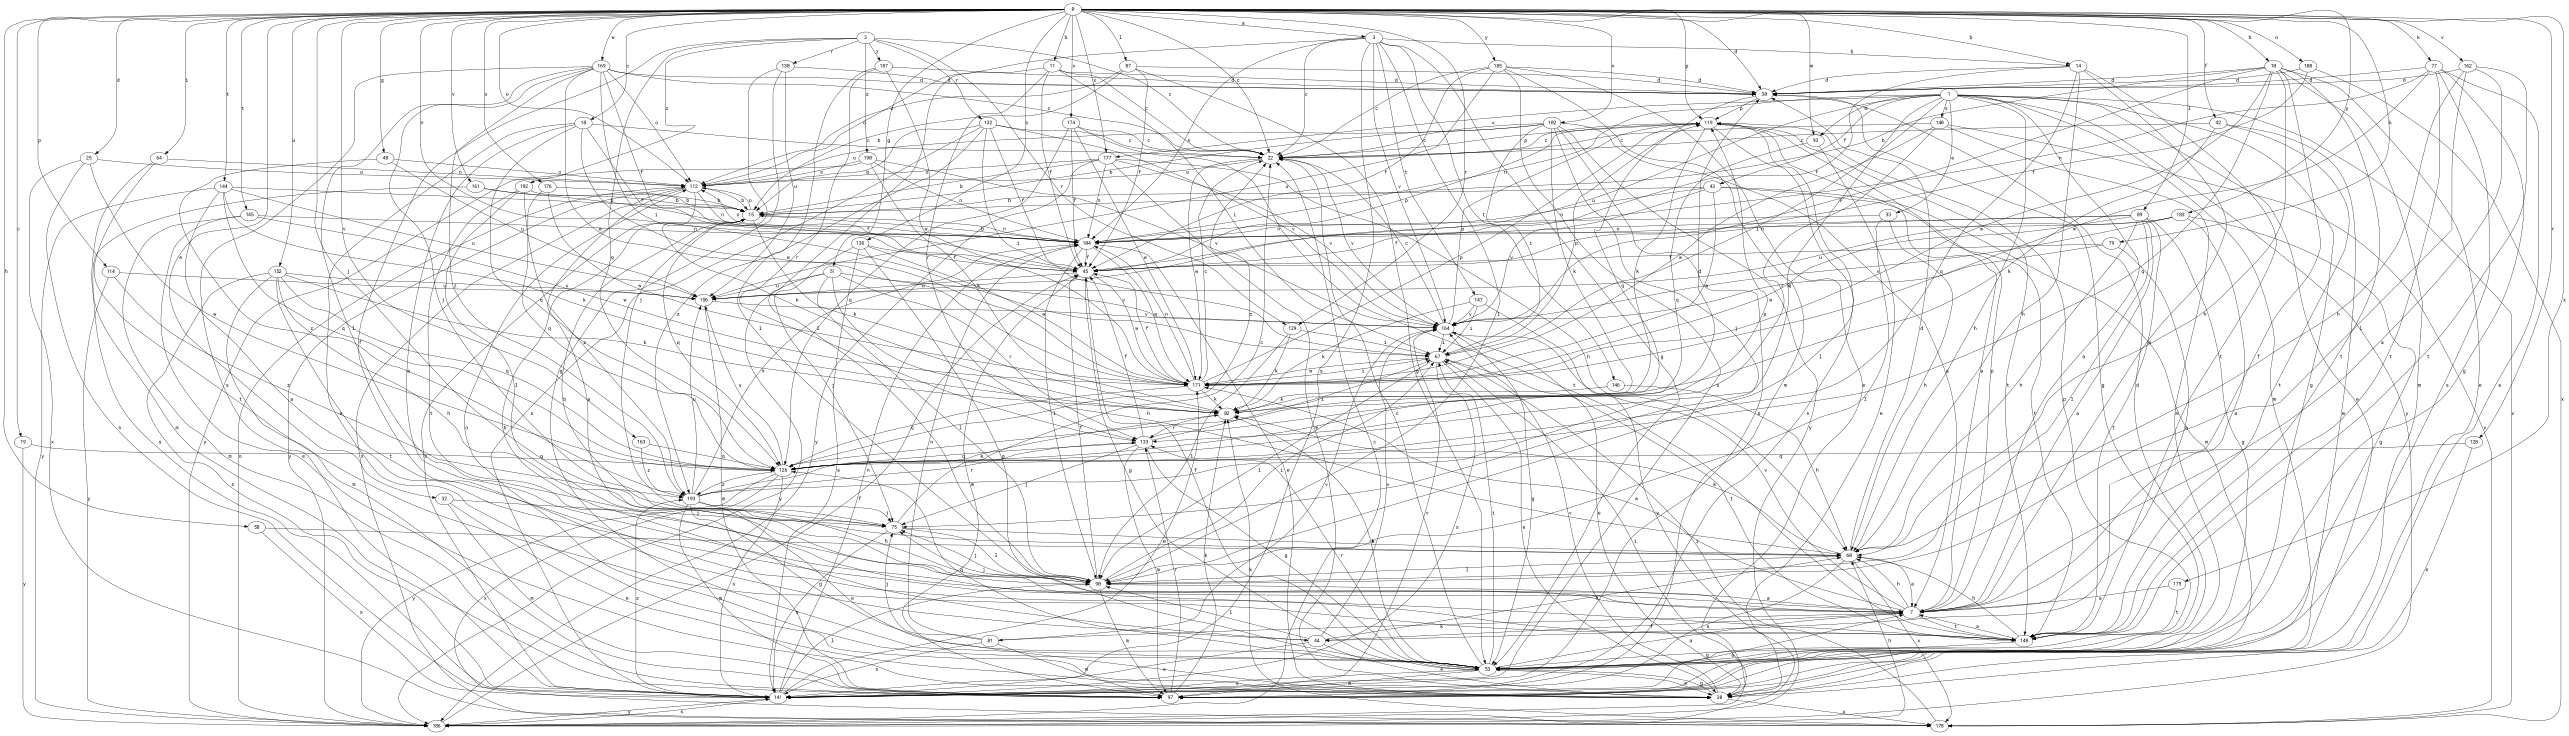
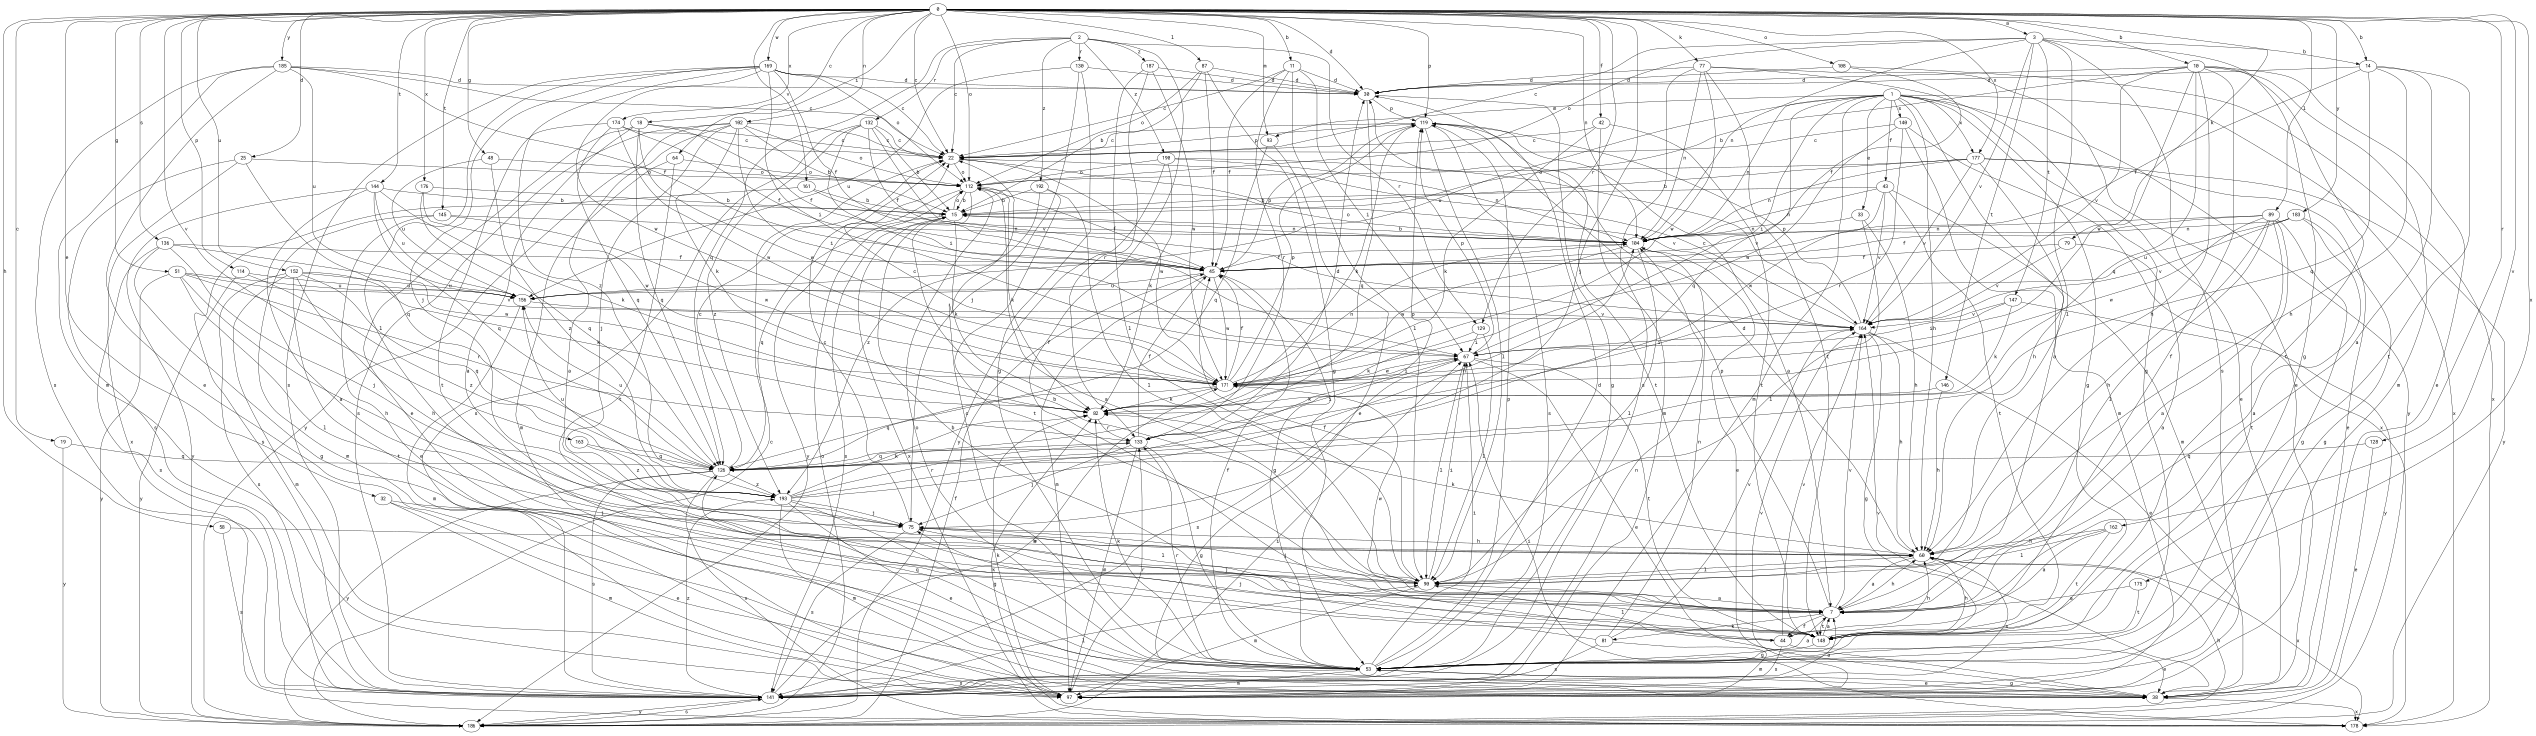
(2221, 86) -> none
(215, 314) -> (408, 314)
none -> (1899, 437)
